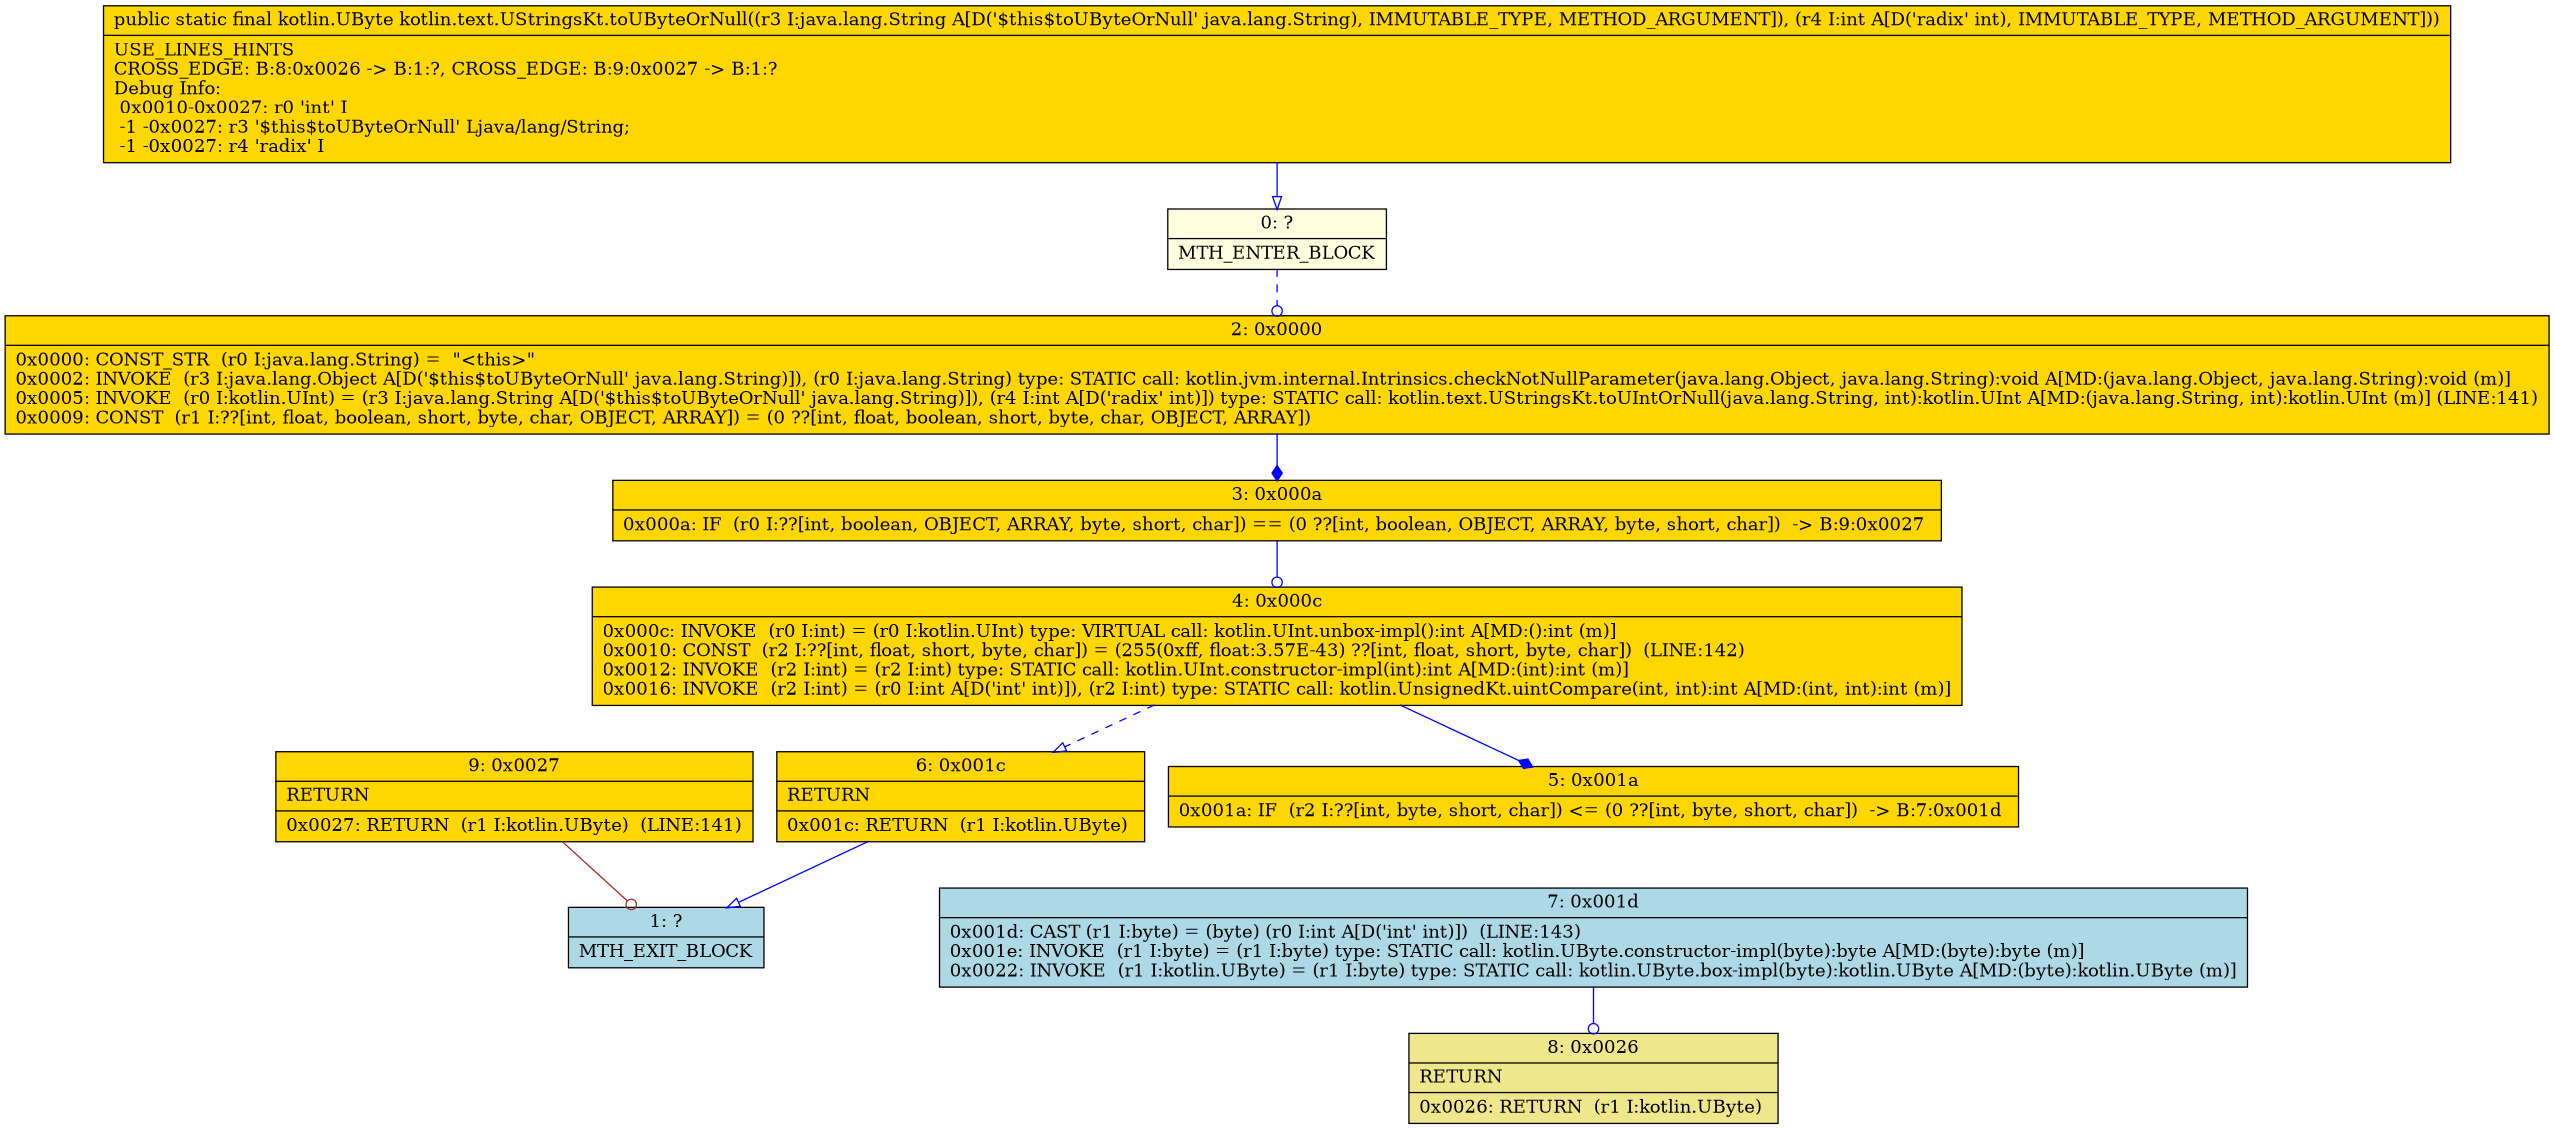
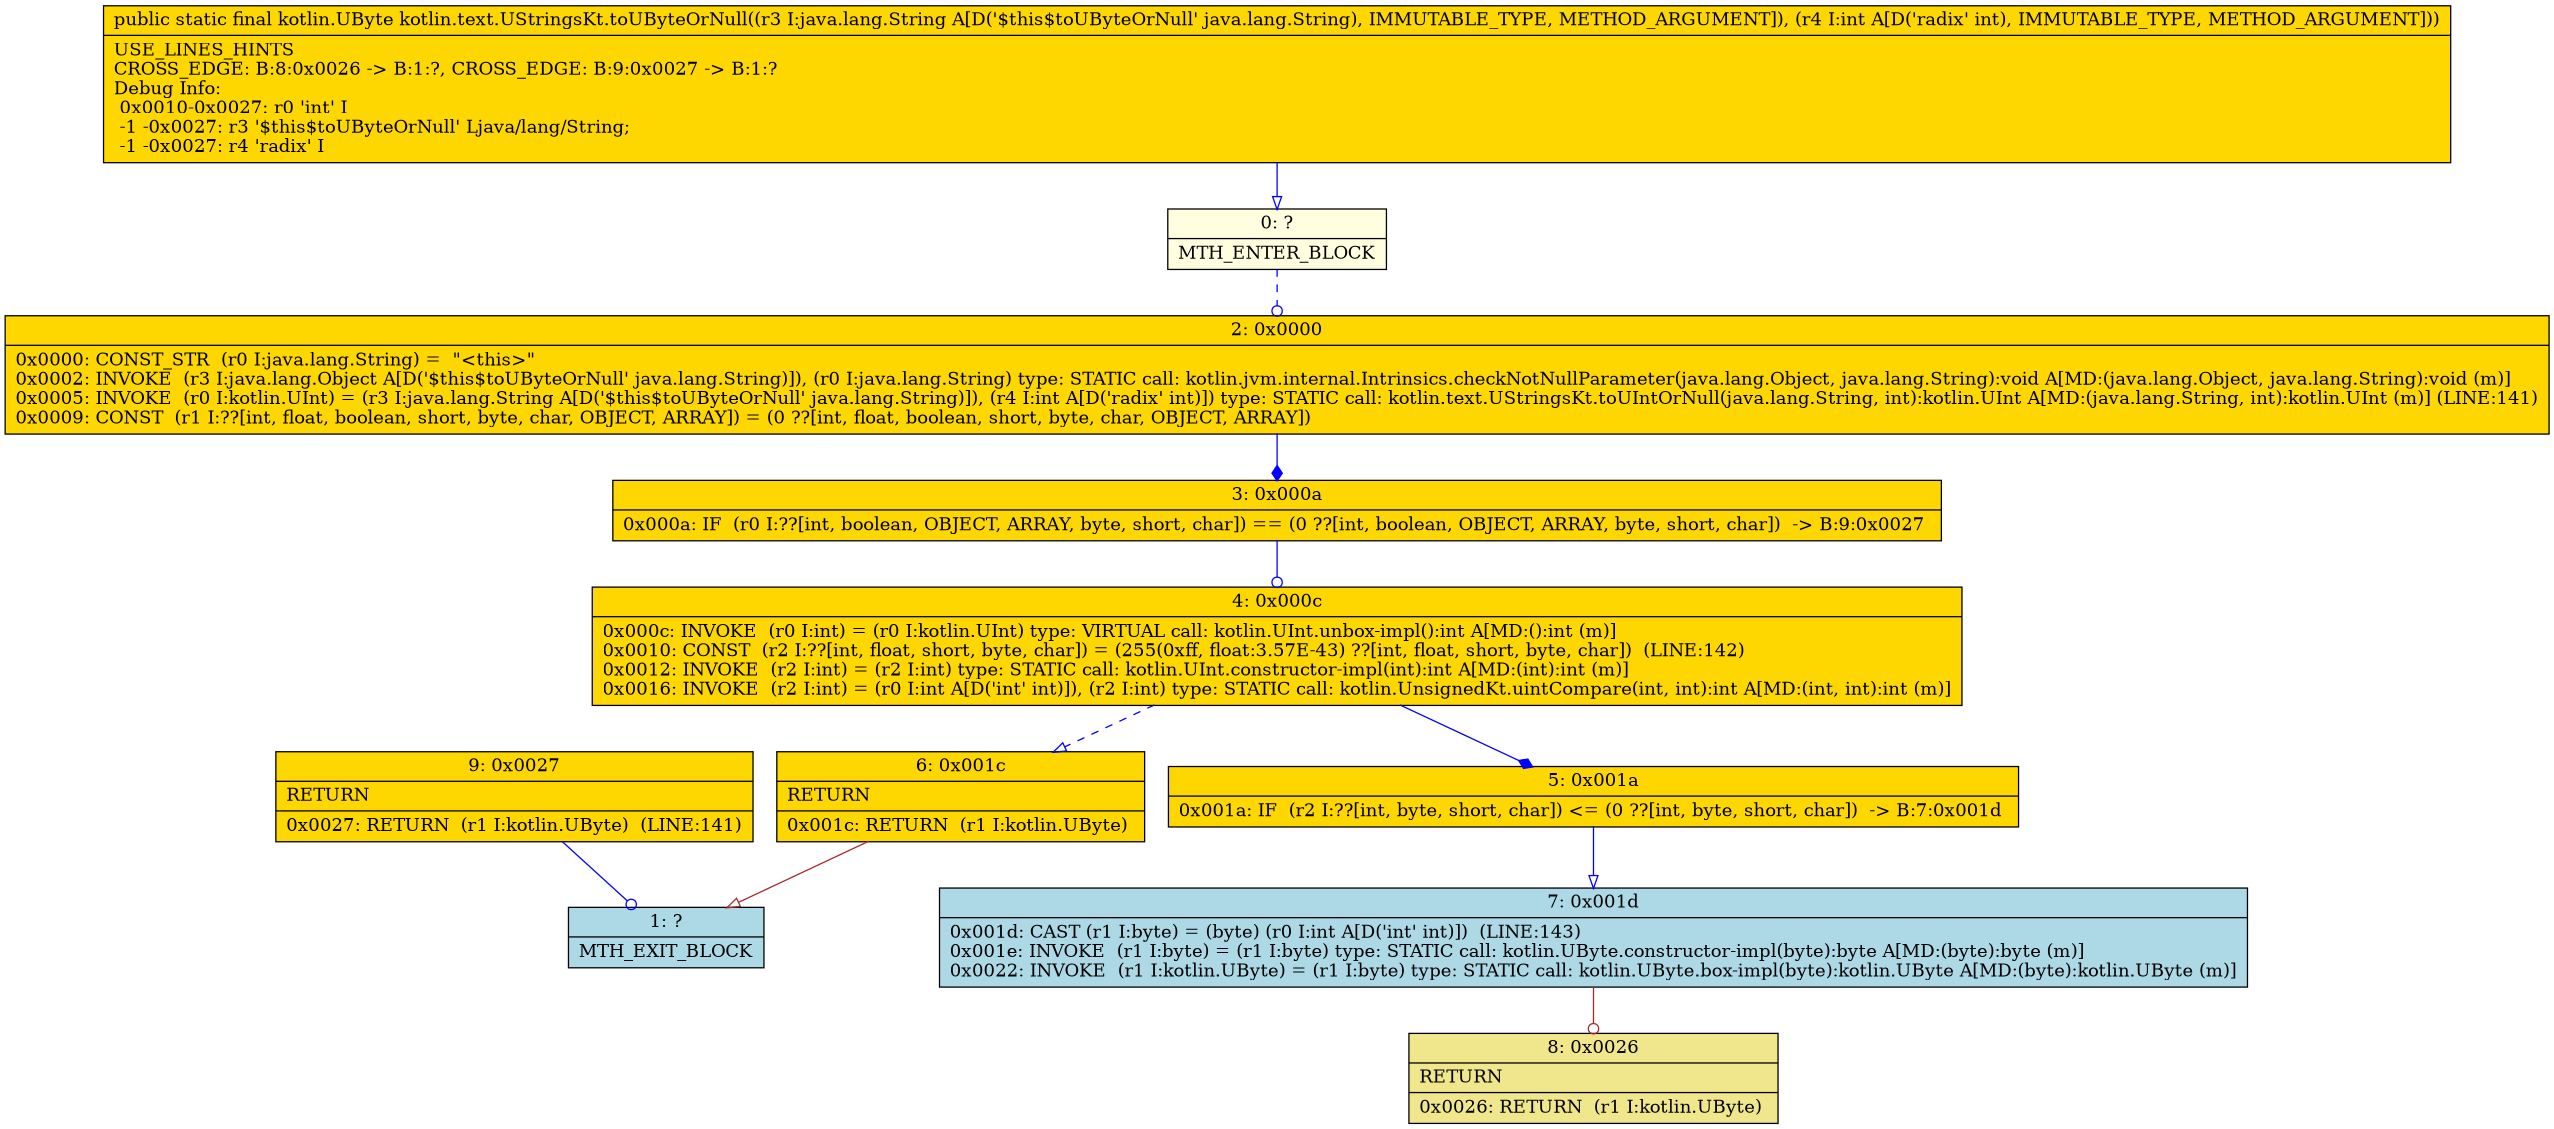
none -> (1593, 851)
(595, 871) -> (595, 871)
(804, 872) -> (804, 872)
(1593, 1005) -> (1593, 1005)
